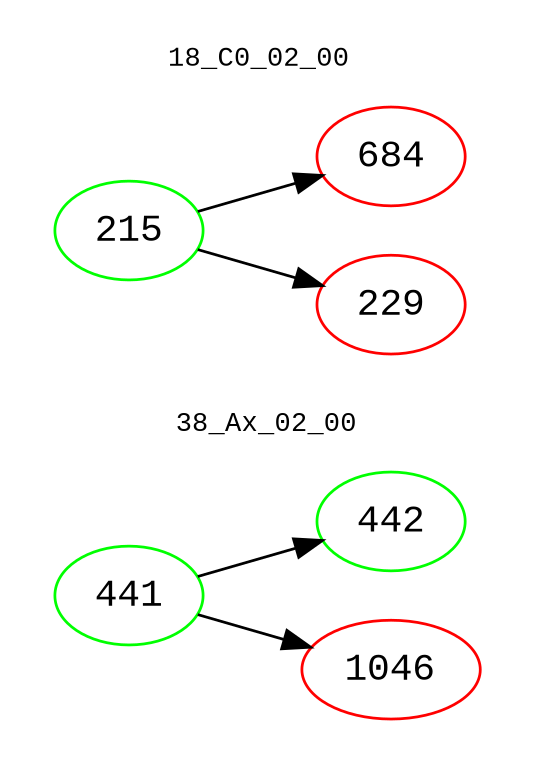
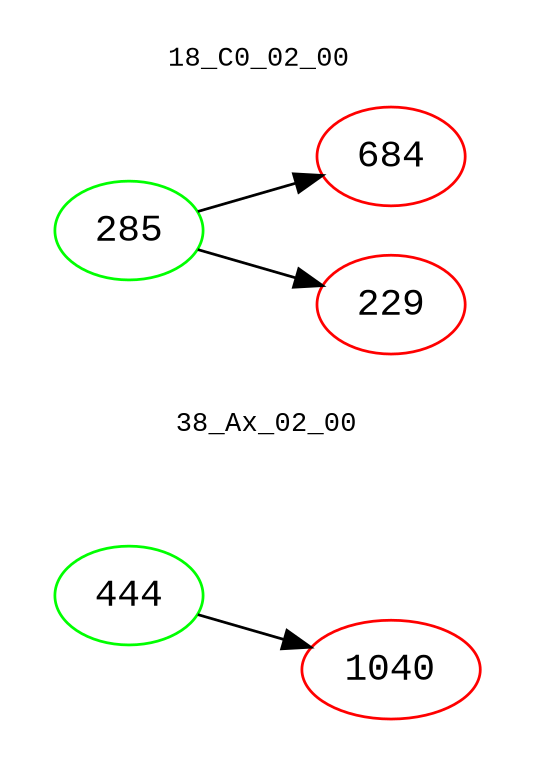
(129, 231) -> (129, 231)
(391, 521) -> none
(129, 596) -> (129, 596)
(391, 670) -> (391, 670)
